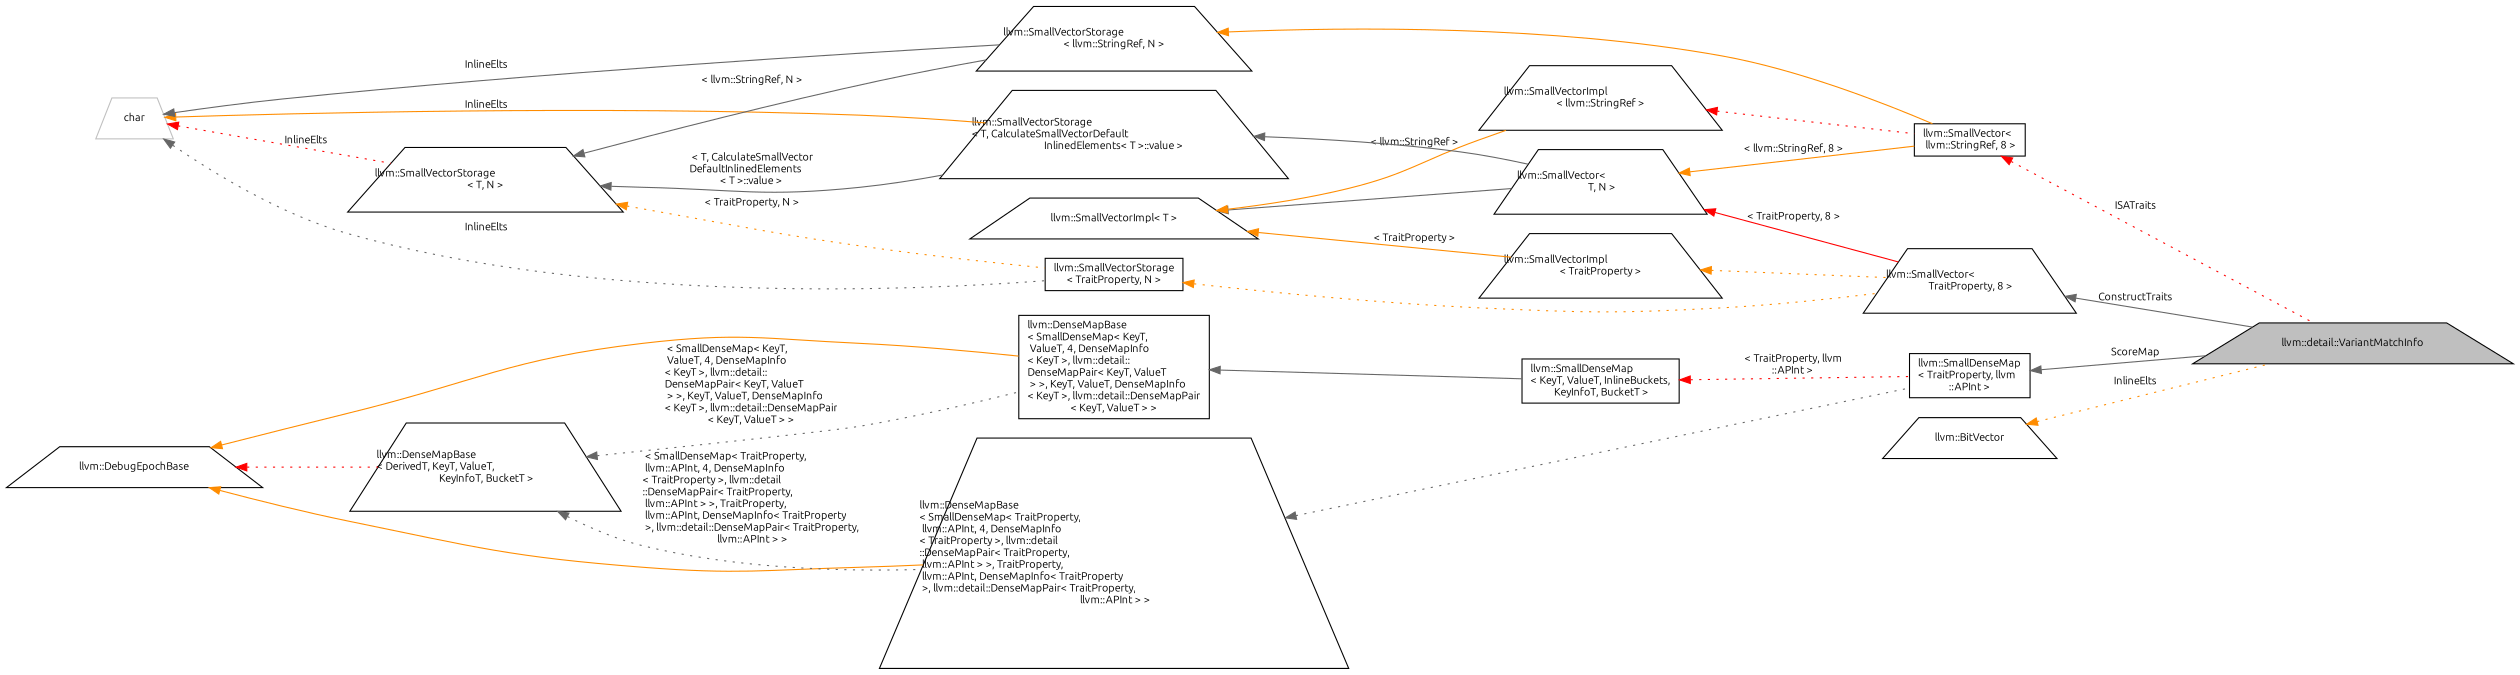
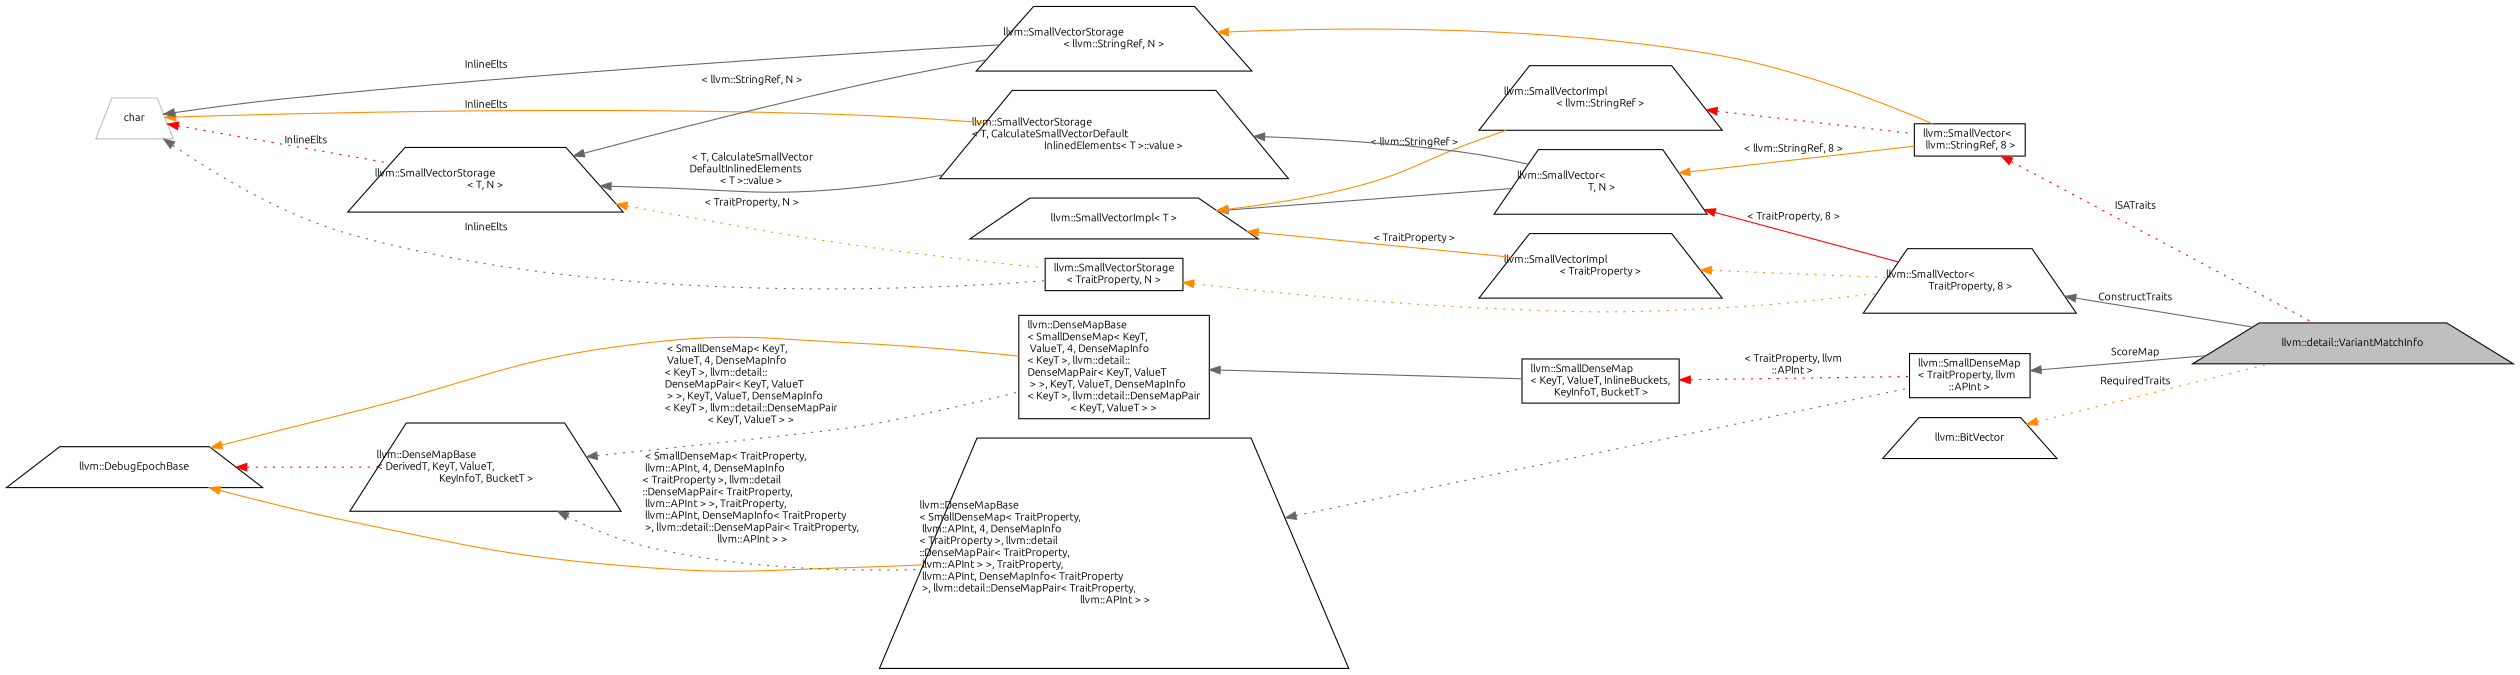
(2134, 382) -> (2134, 382)
